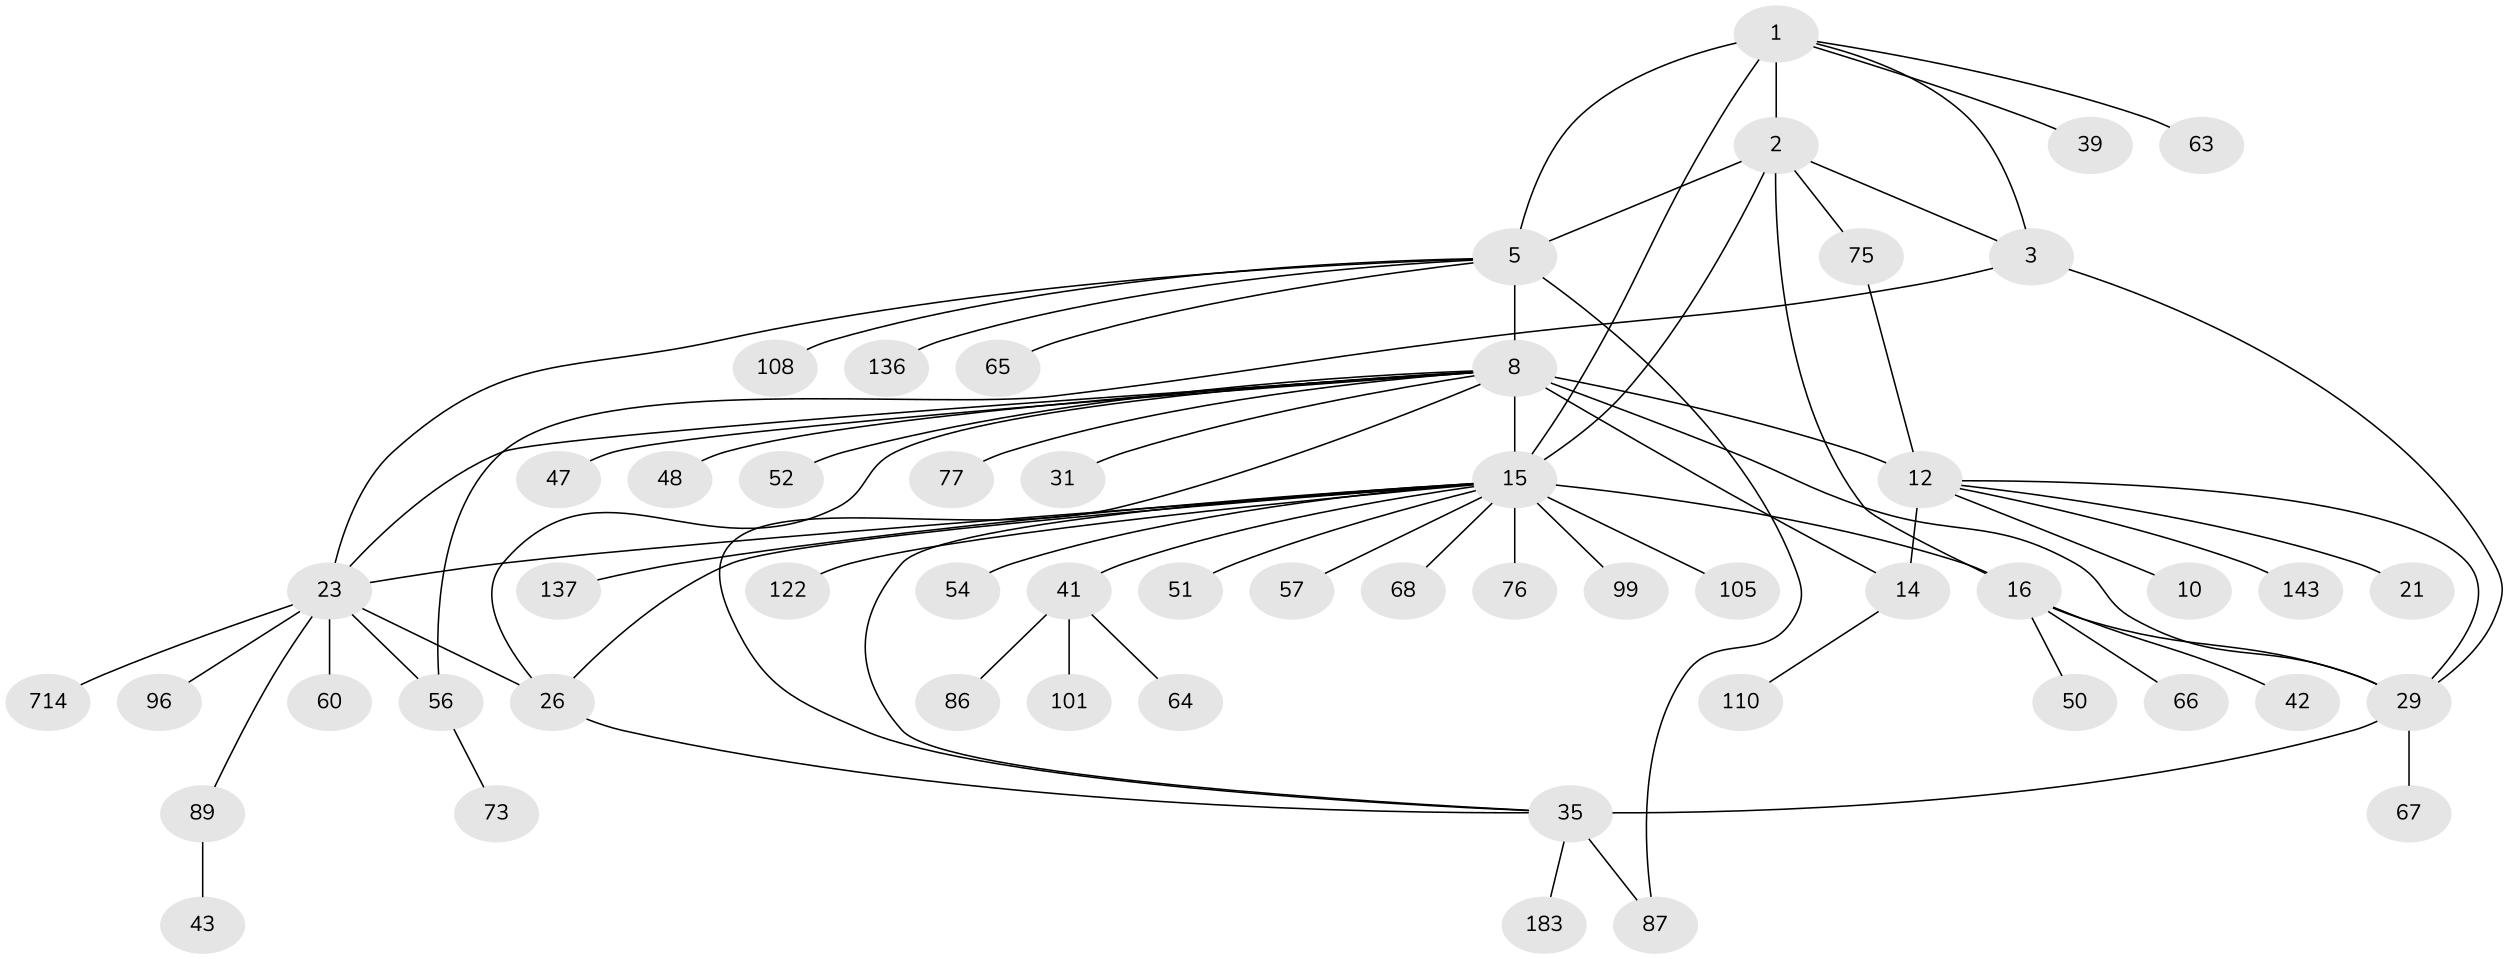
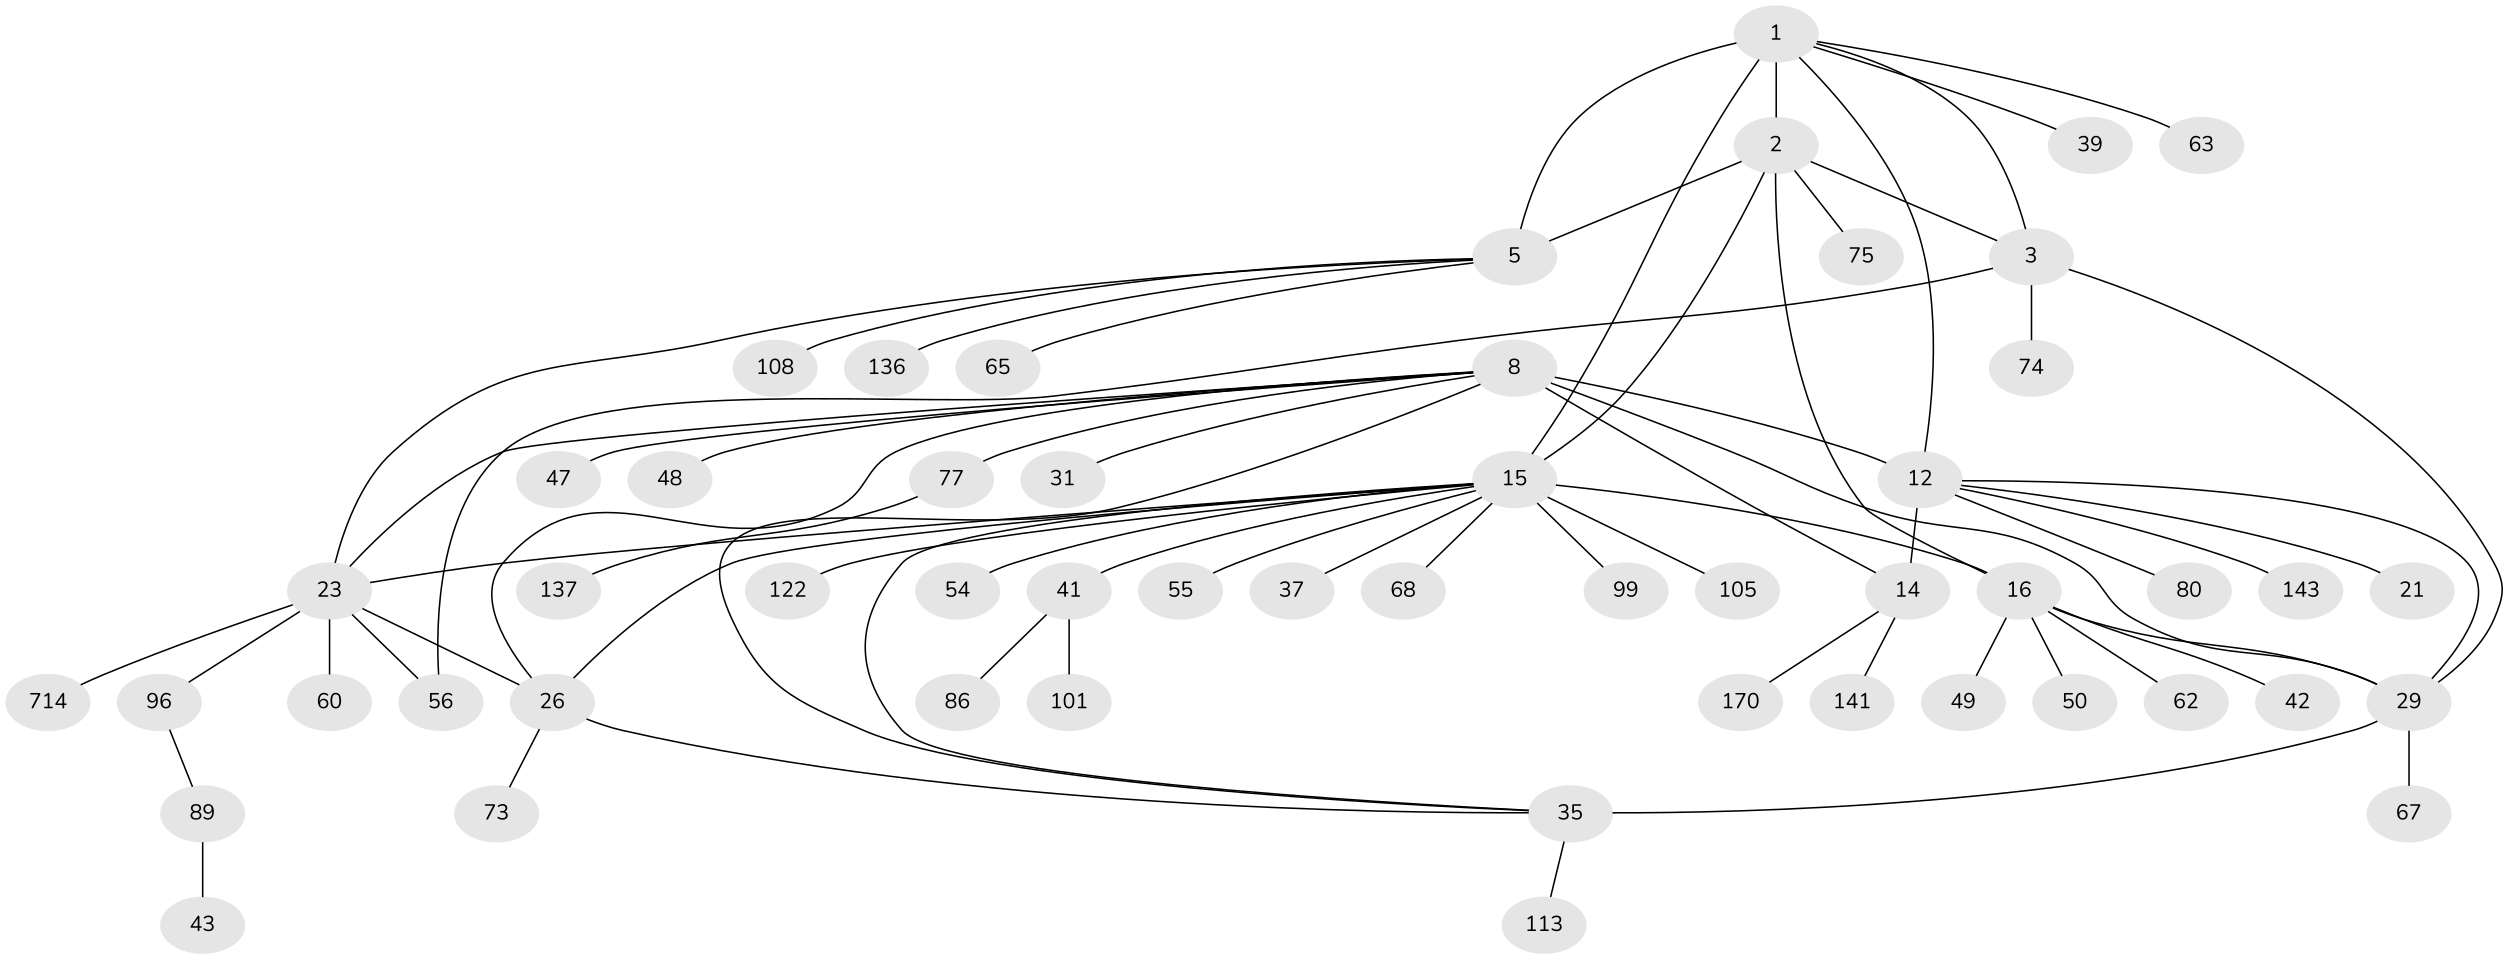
(1515, 313) -> none
(1891, 368) -> (1919, 236)
none -> (2032, 368)
(1515, 424) -> none
(781, 480) -> none
(1034, 519) -> (755, 535)
(1181, 591) -> (1181, 591)
(1292, 591) -> (1292, 591)
(1515, 591) -> none
(2189, 591) -> (2189, 591)
(260, 699) -> (181, 758)
(1181, 702) -> none
(1741, 702) -> (1741, 702)
none -> (1852, 702)
none -> (1963, 702)
(2186, 702) -> (2186, 702)
(469, 758) -> (524, 758)
(1544, 925) -> (1544, 925)
(1656, 925) -> none
